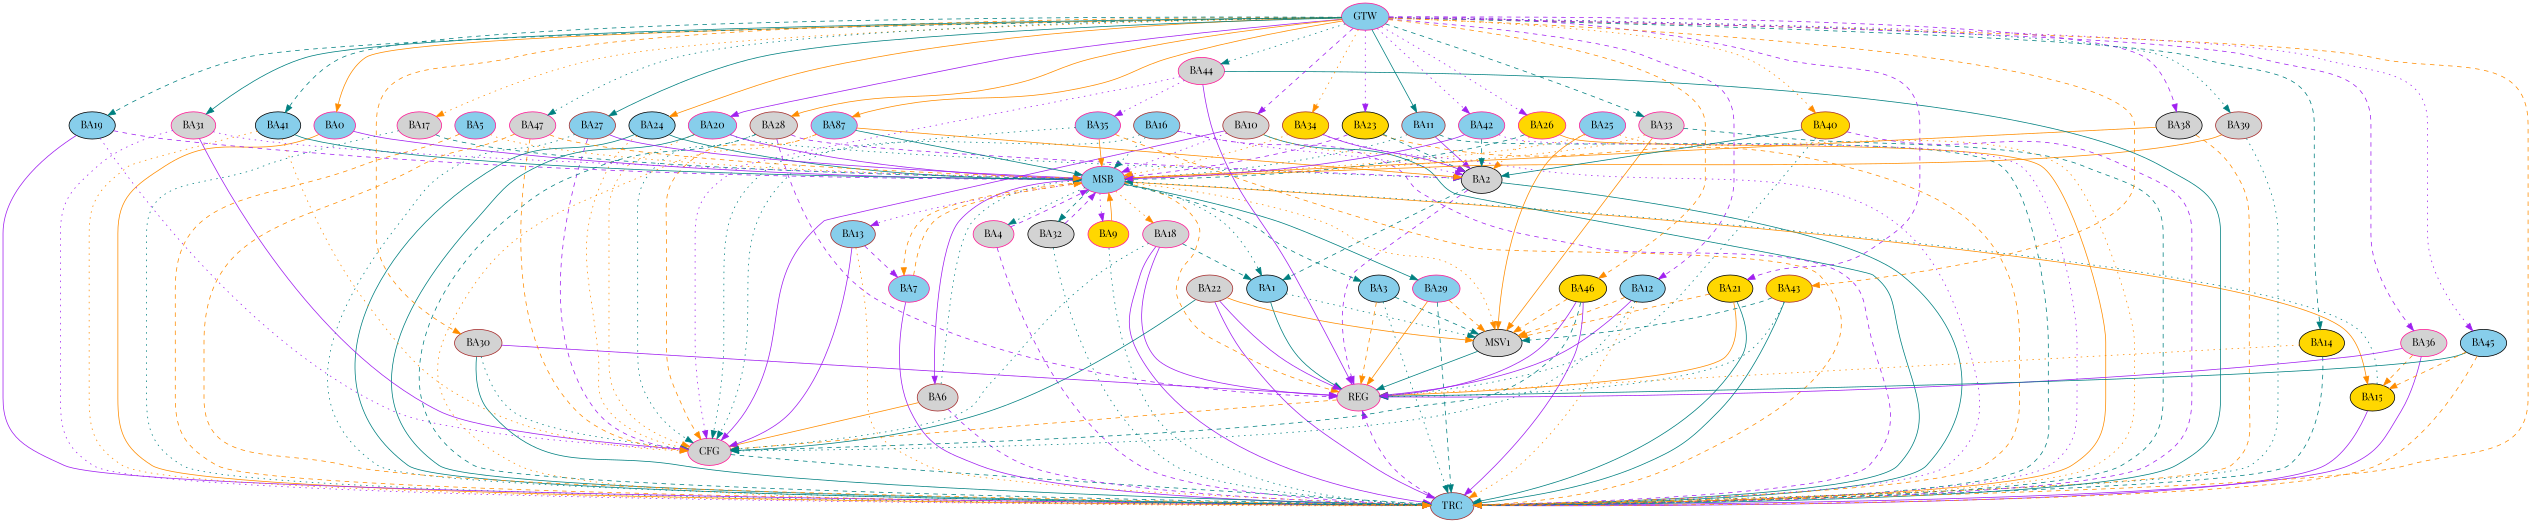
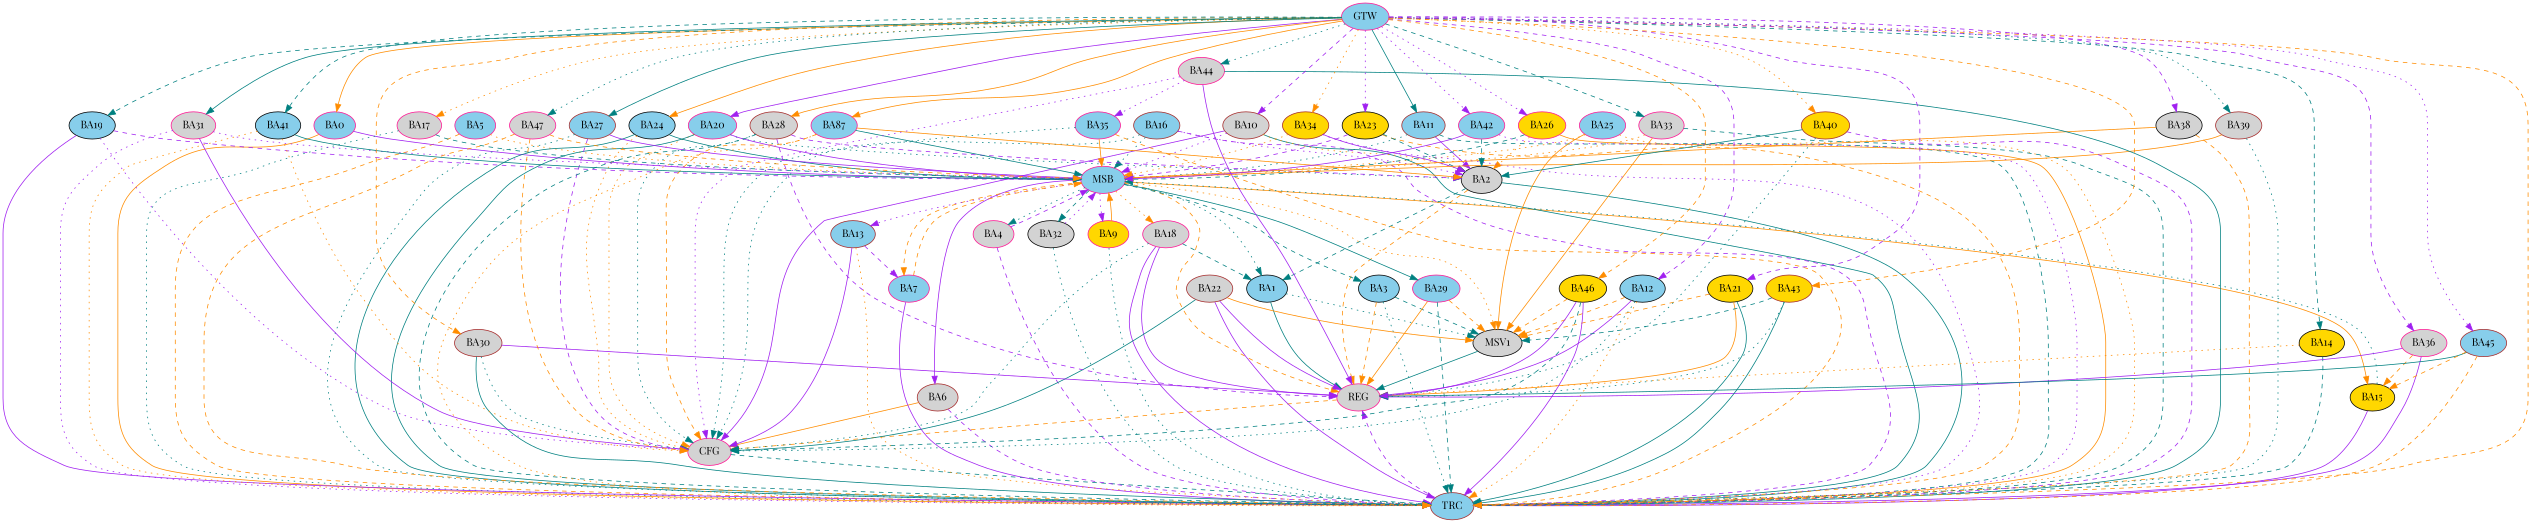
(1078, 211) -> (1078, 211)
(961, 247) -> none
(1362, 266) -> (1362, 266)
(2484, 343) -> (2484, 343)
